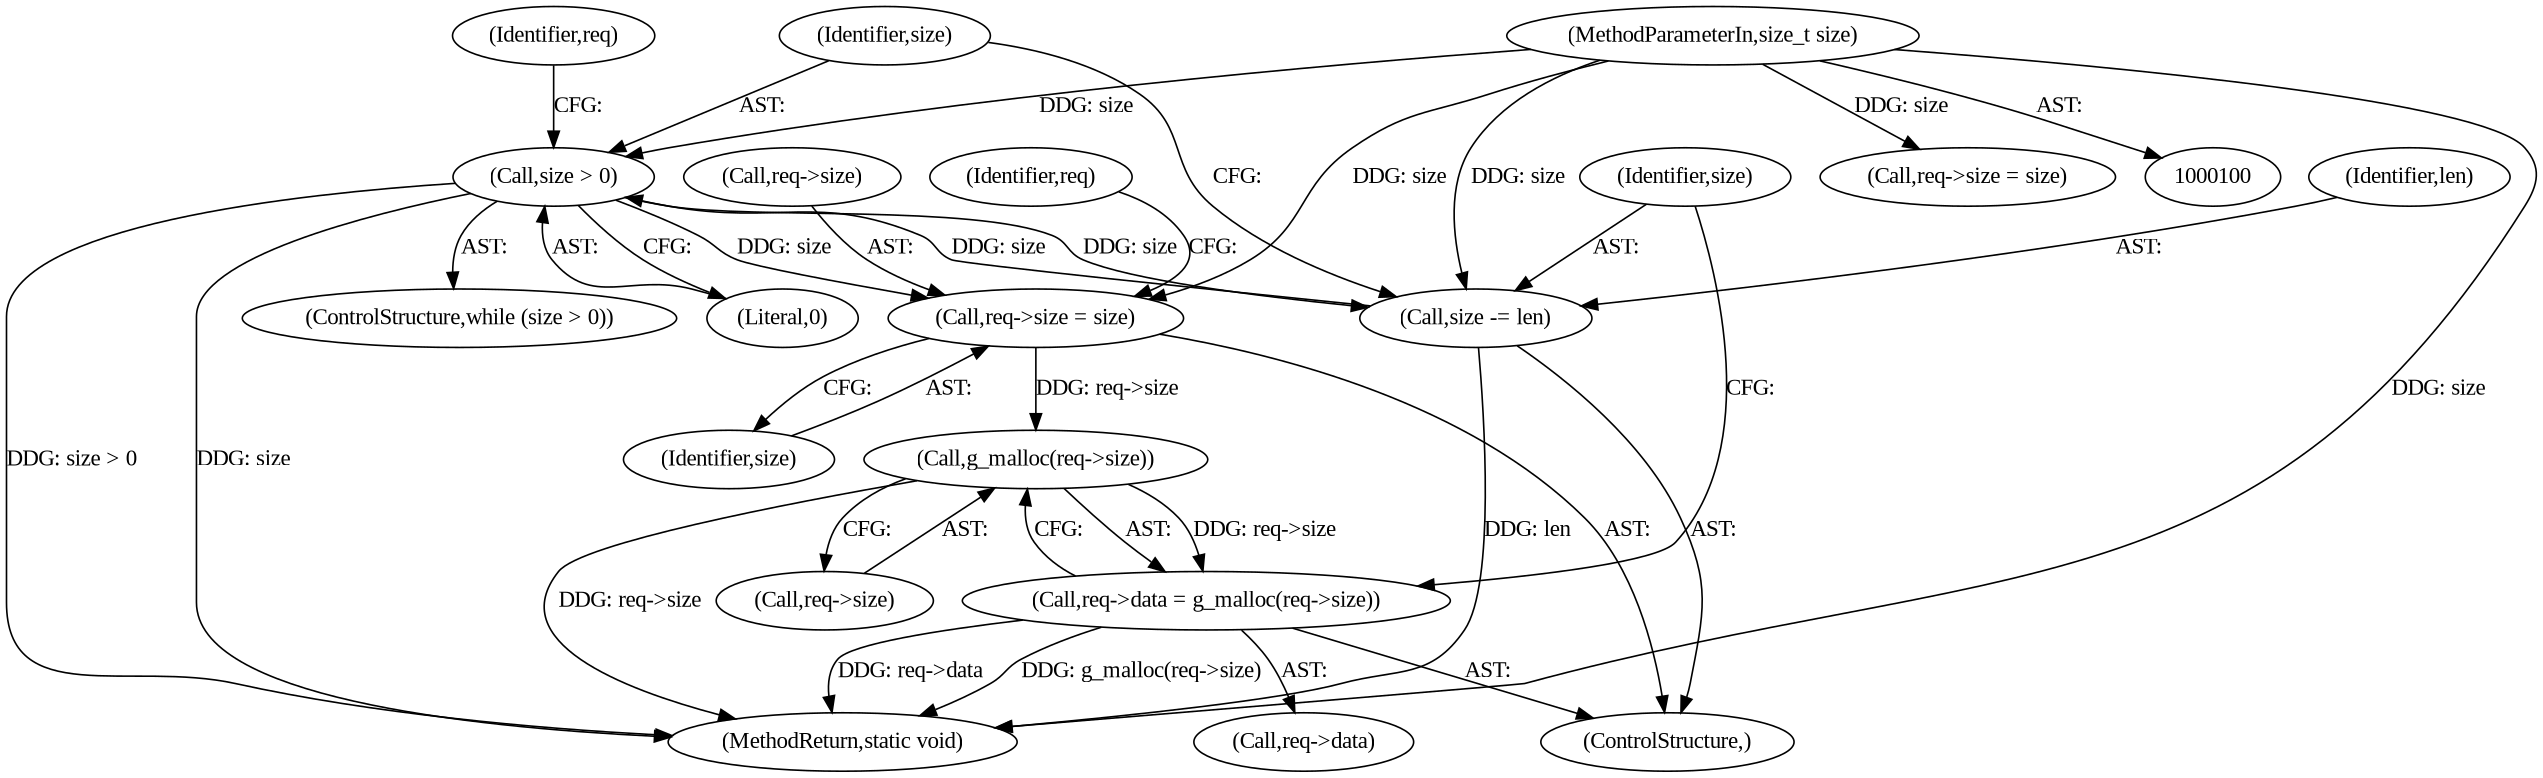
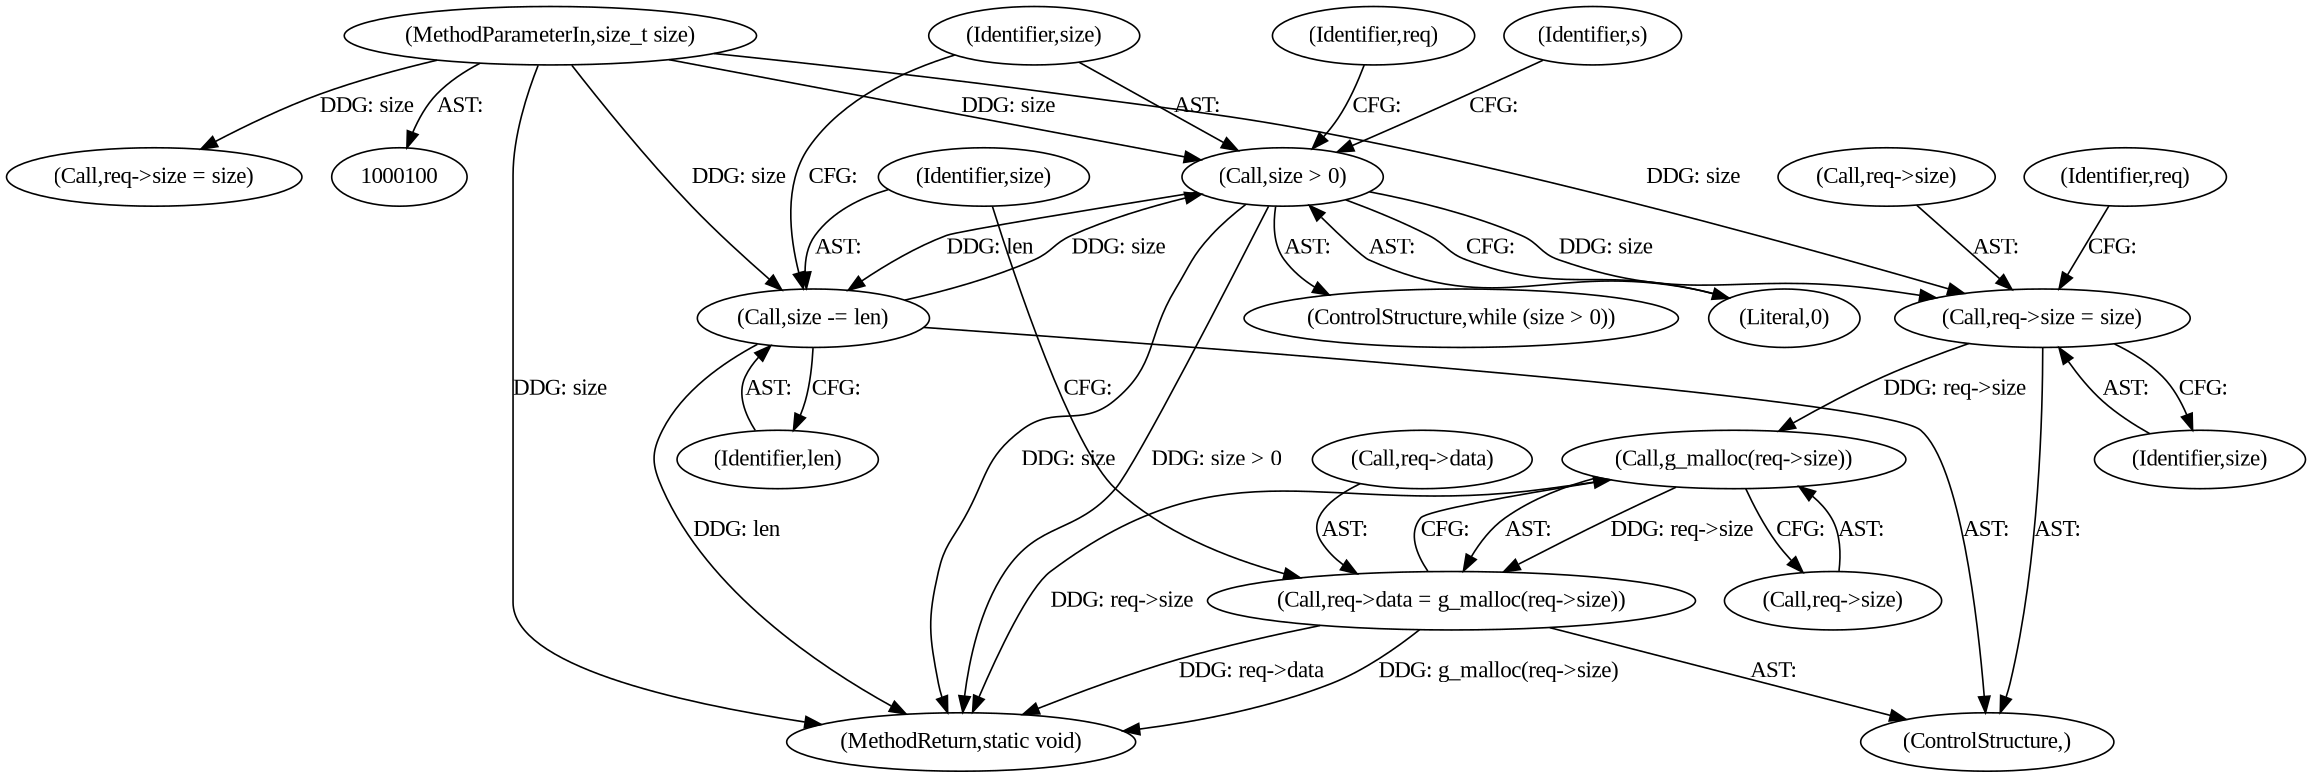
none -> (1593, 36)
(1130, 248) -> (990, 248)
none -> (809, 382)
(1269, 661) -> (1319, 519)
